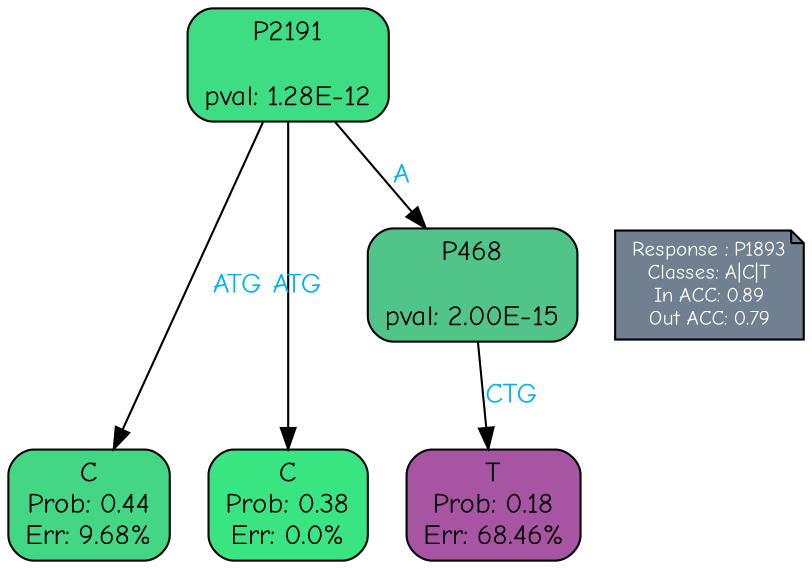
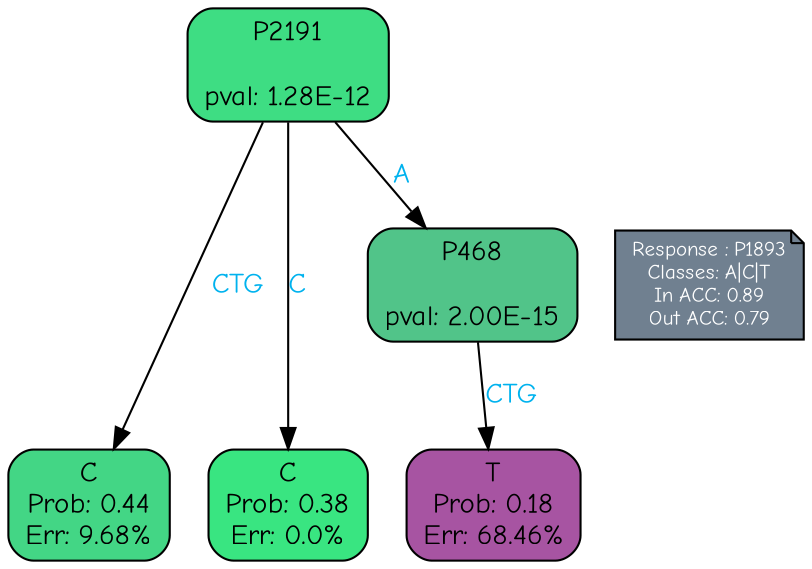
(238, 285) -> (238, 285)
(298, 285) -> (298, 285)
